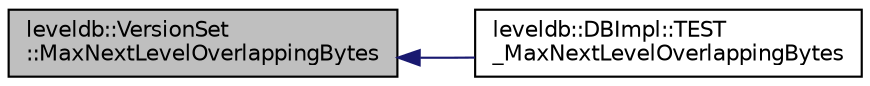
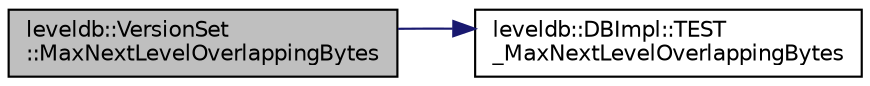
(448, 58) -> (425, 29)
